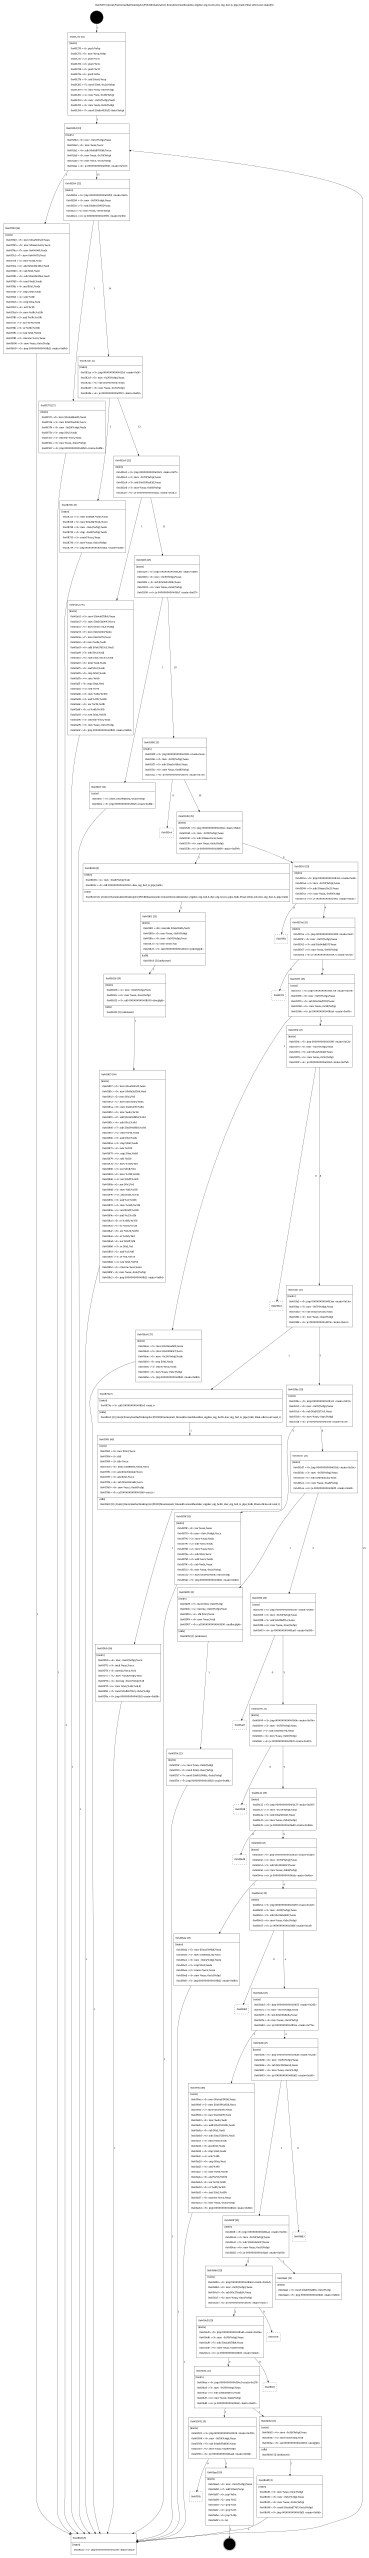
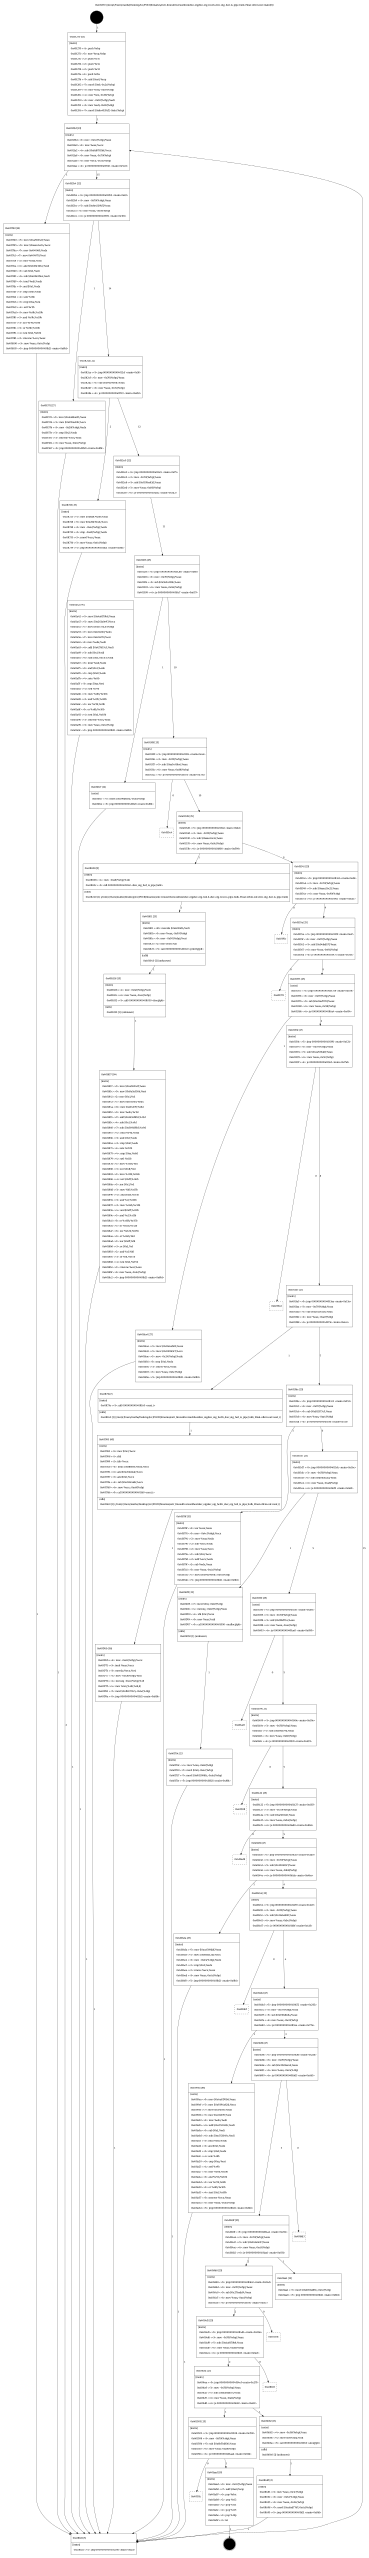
(129, 548) -> none
